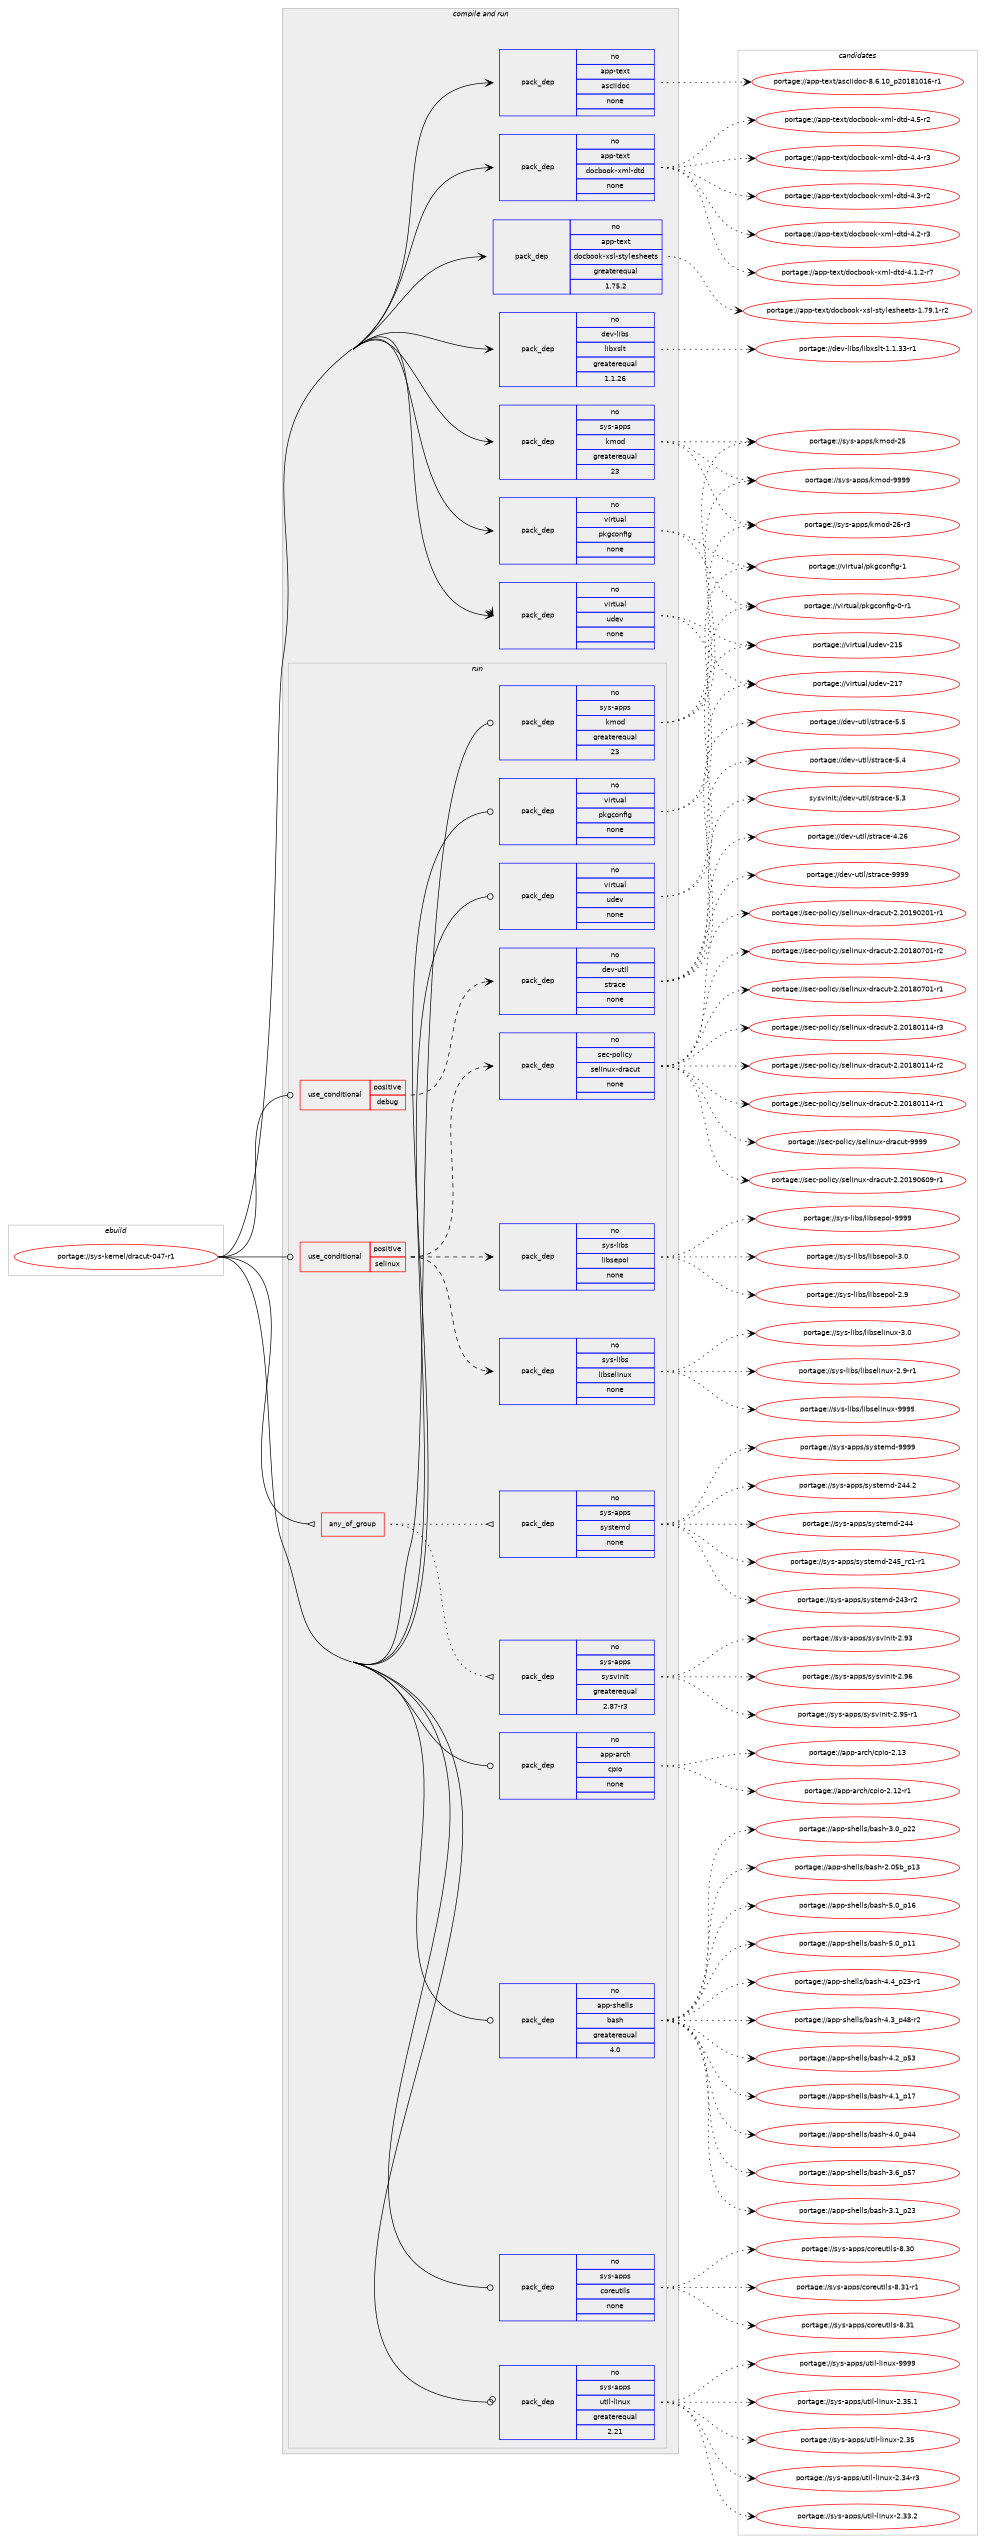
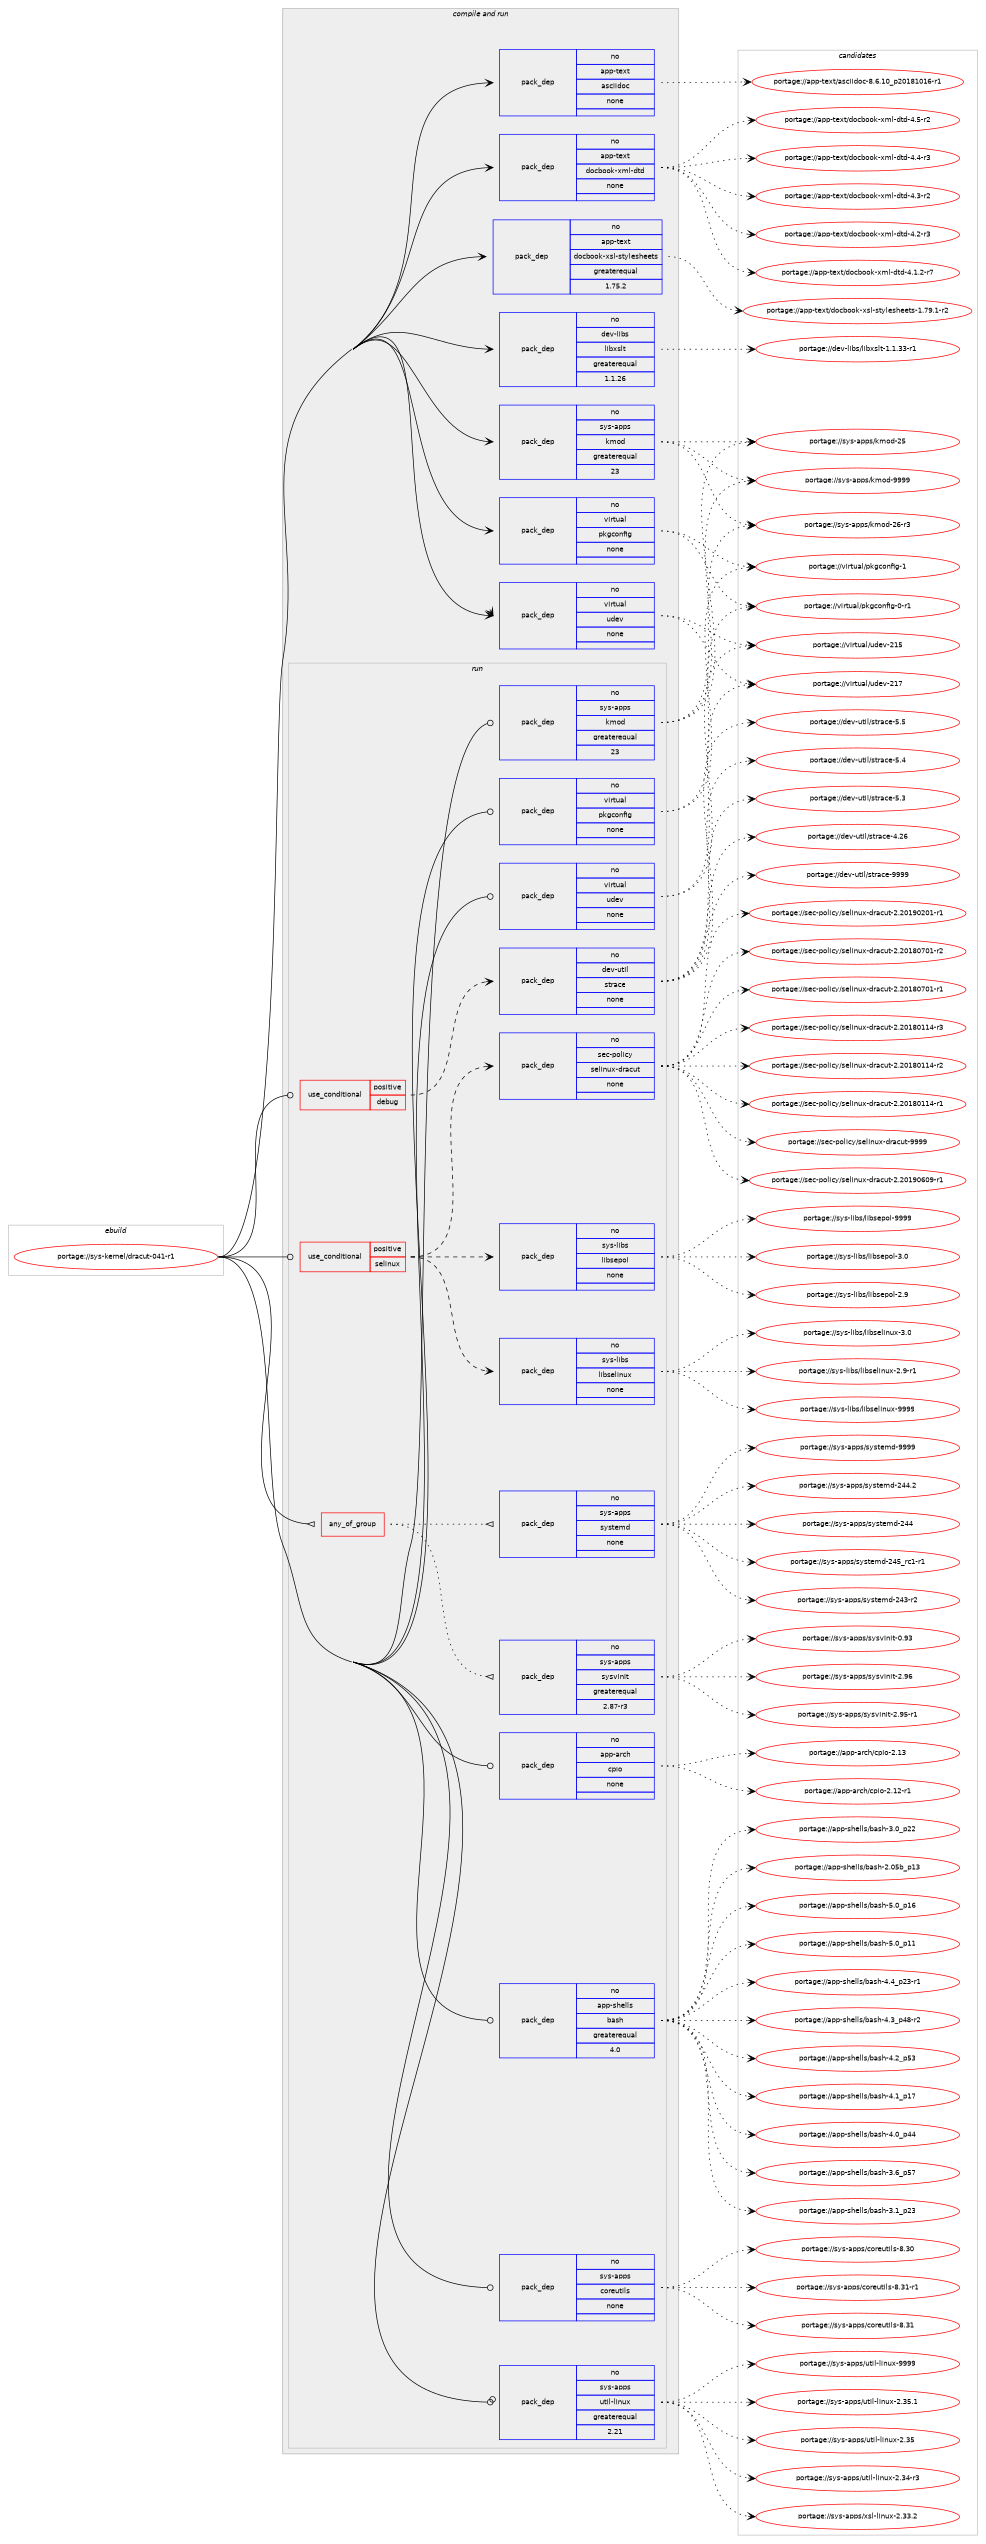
(858, 799) -> (858, 799)
(116, 1257) -> (116, 1257)
(858, 1639) -> (858, 1639)
(858, 2517) -> (858, 2517)
